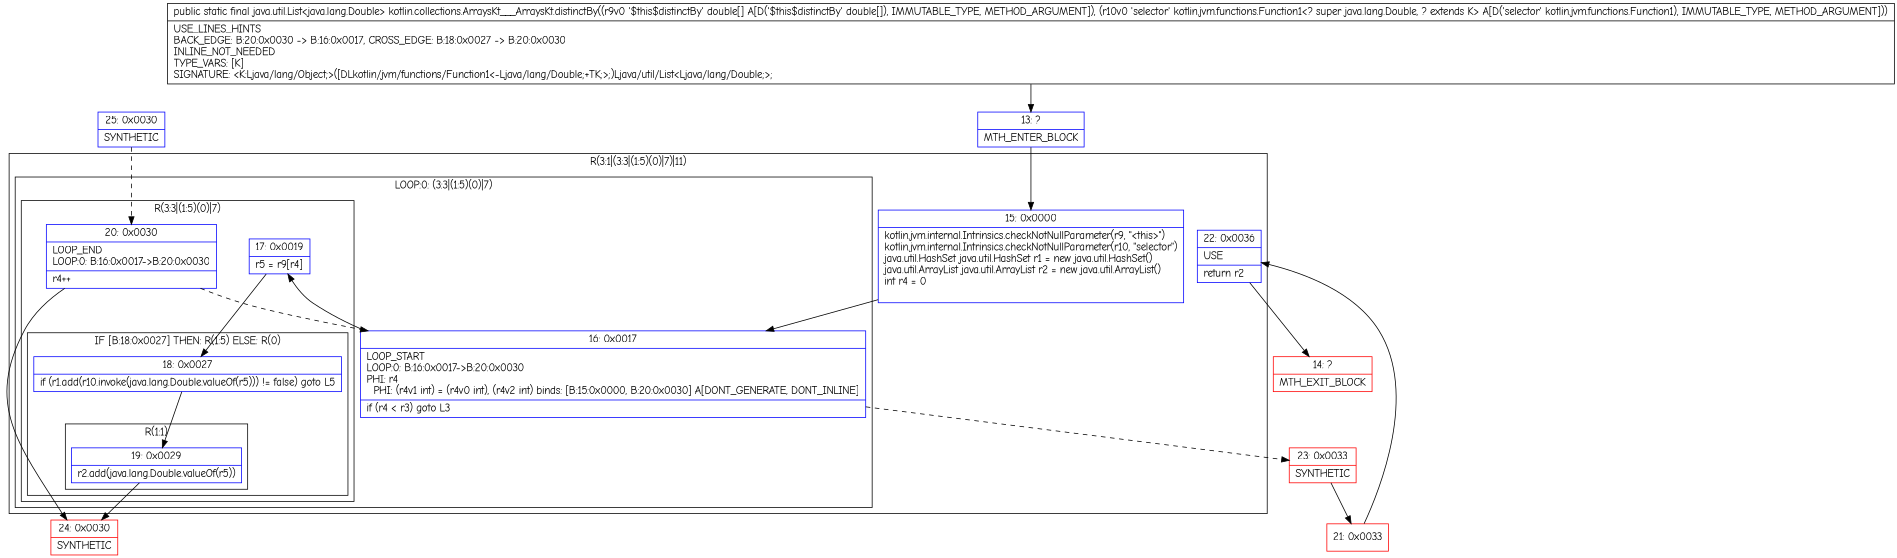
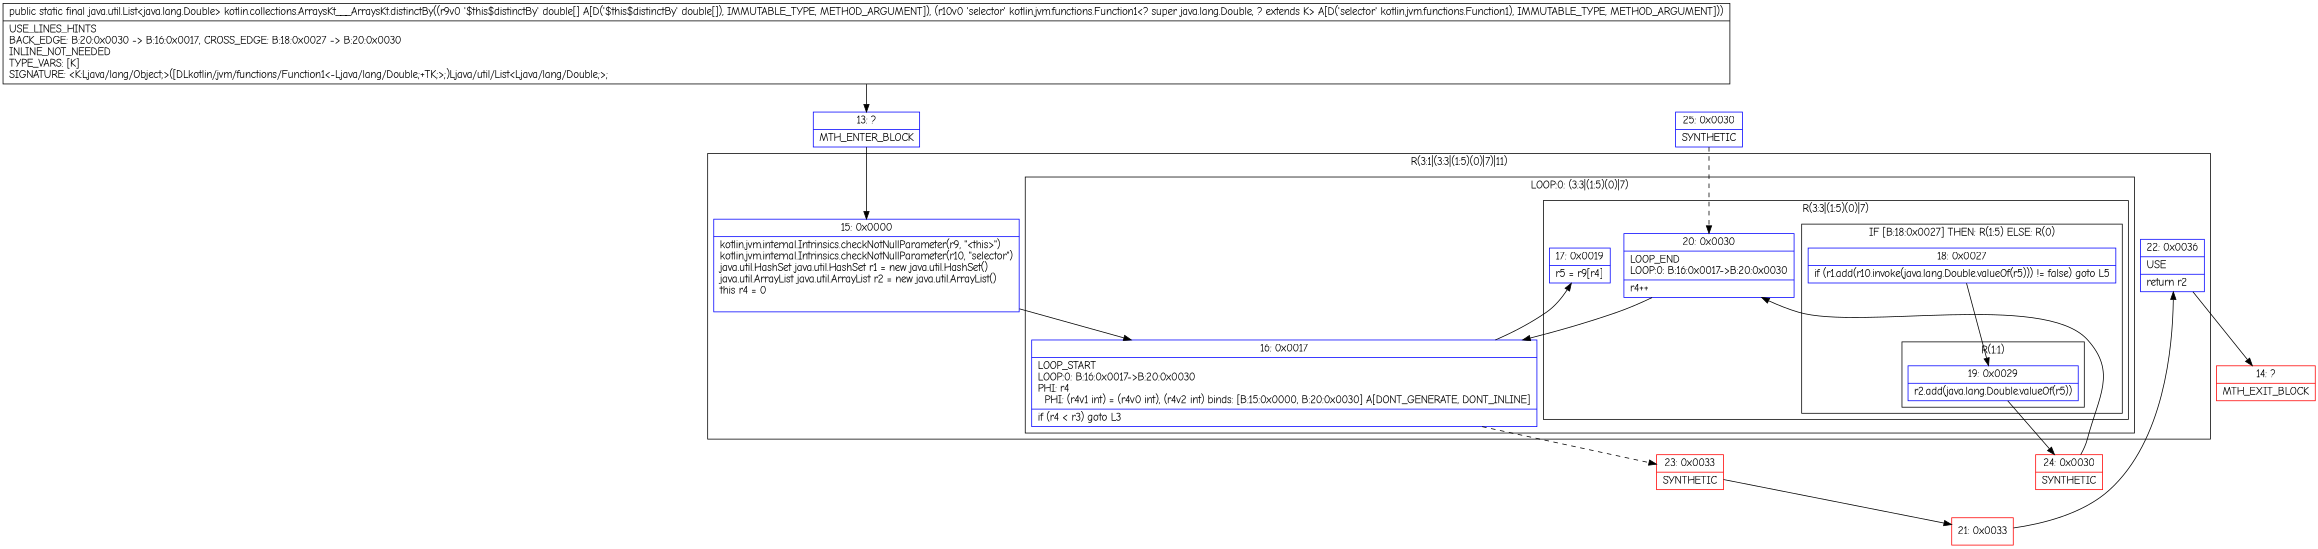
(905, 281) -> (743, 291)
(236, 312) -> none
(279, 313) -> (1592, 321)
(8, 398) -> (1991, 315)
